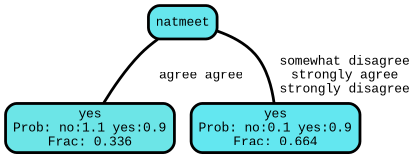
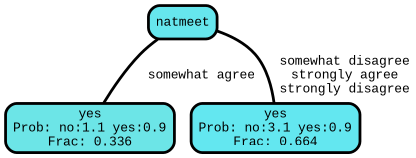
(198, 75) -> (198, 75)
(276, 128) -> (276, 128)
